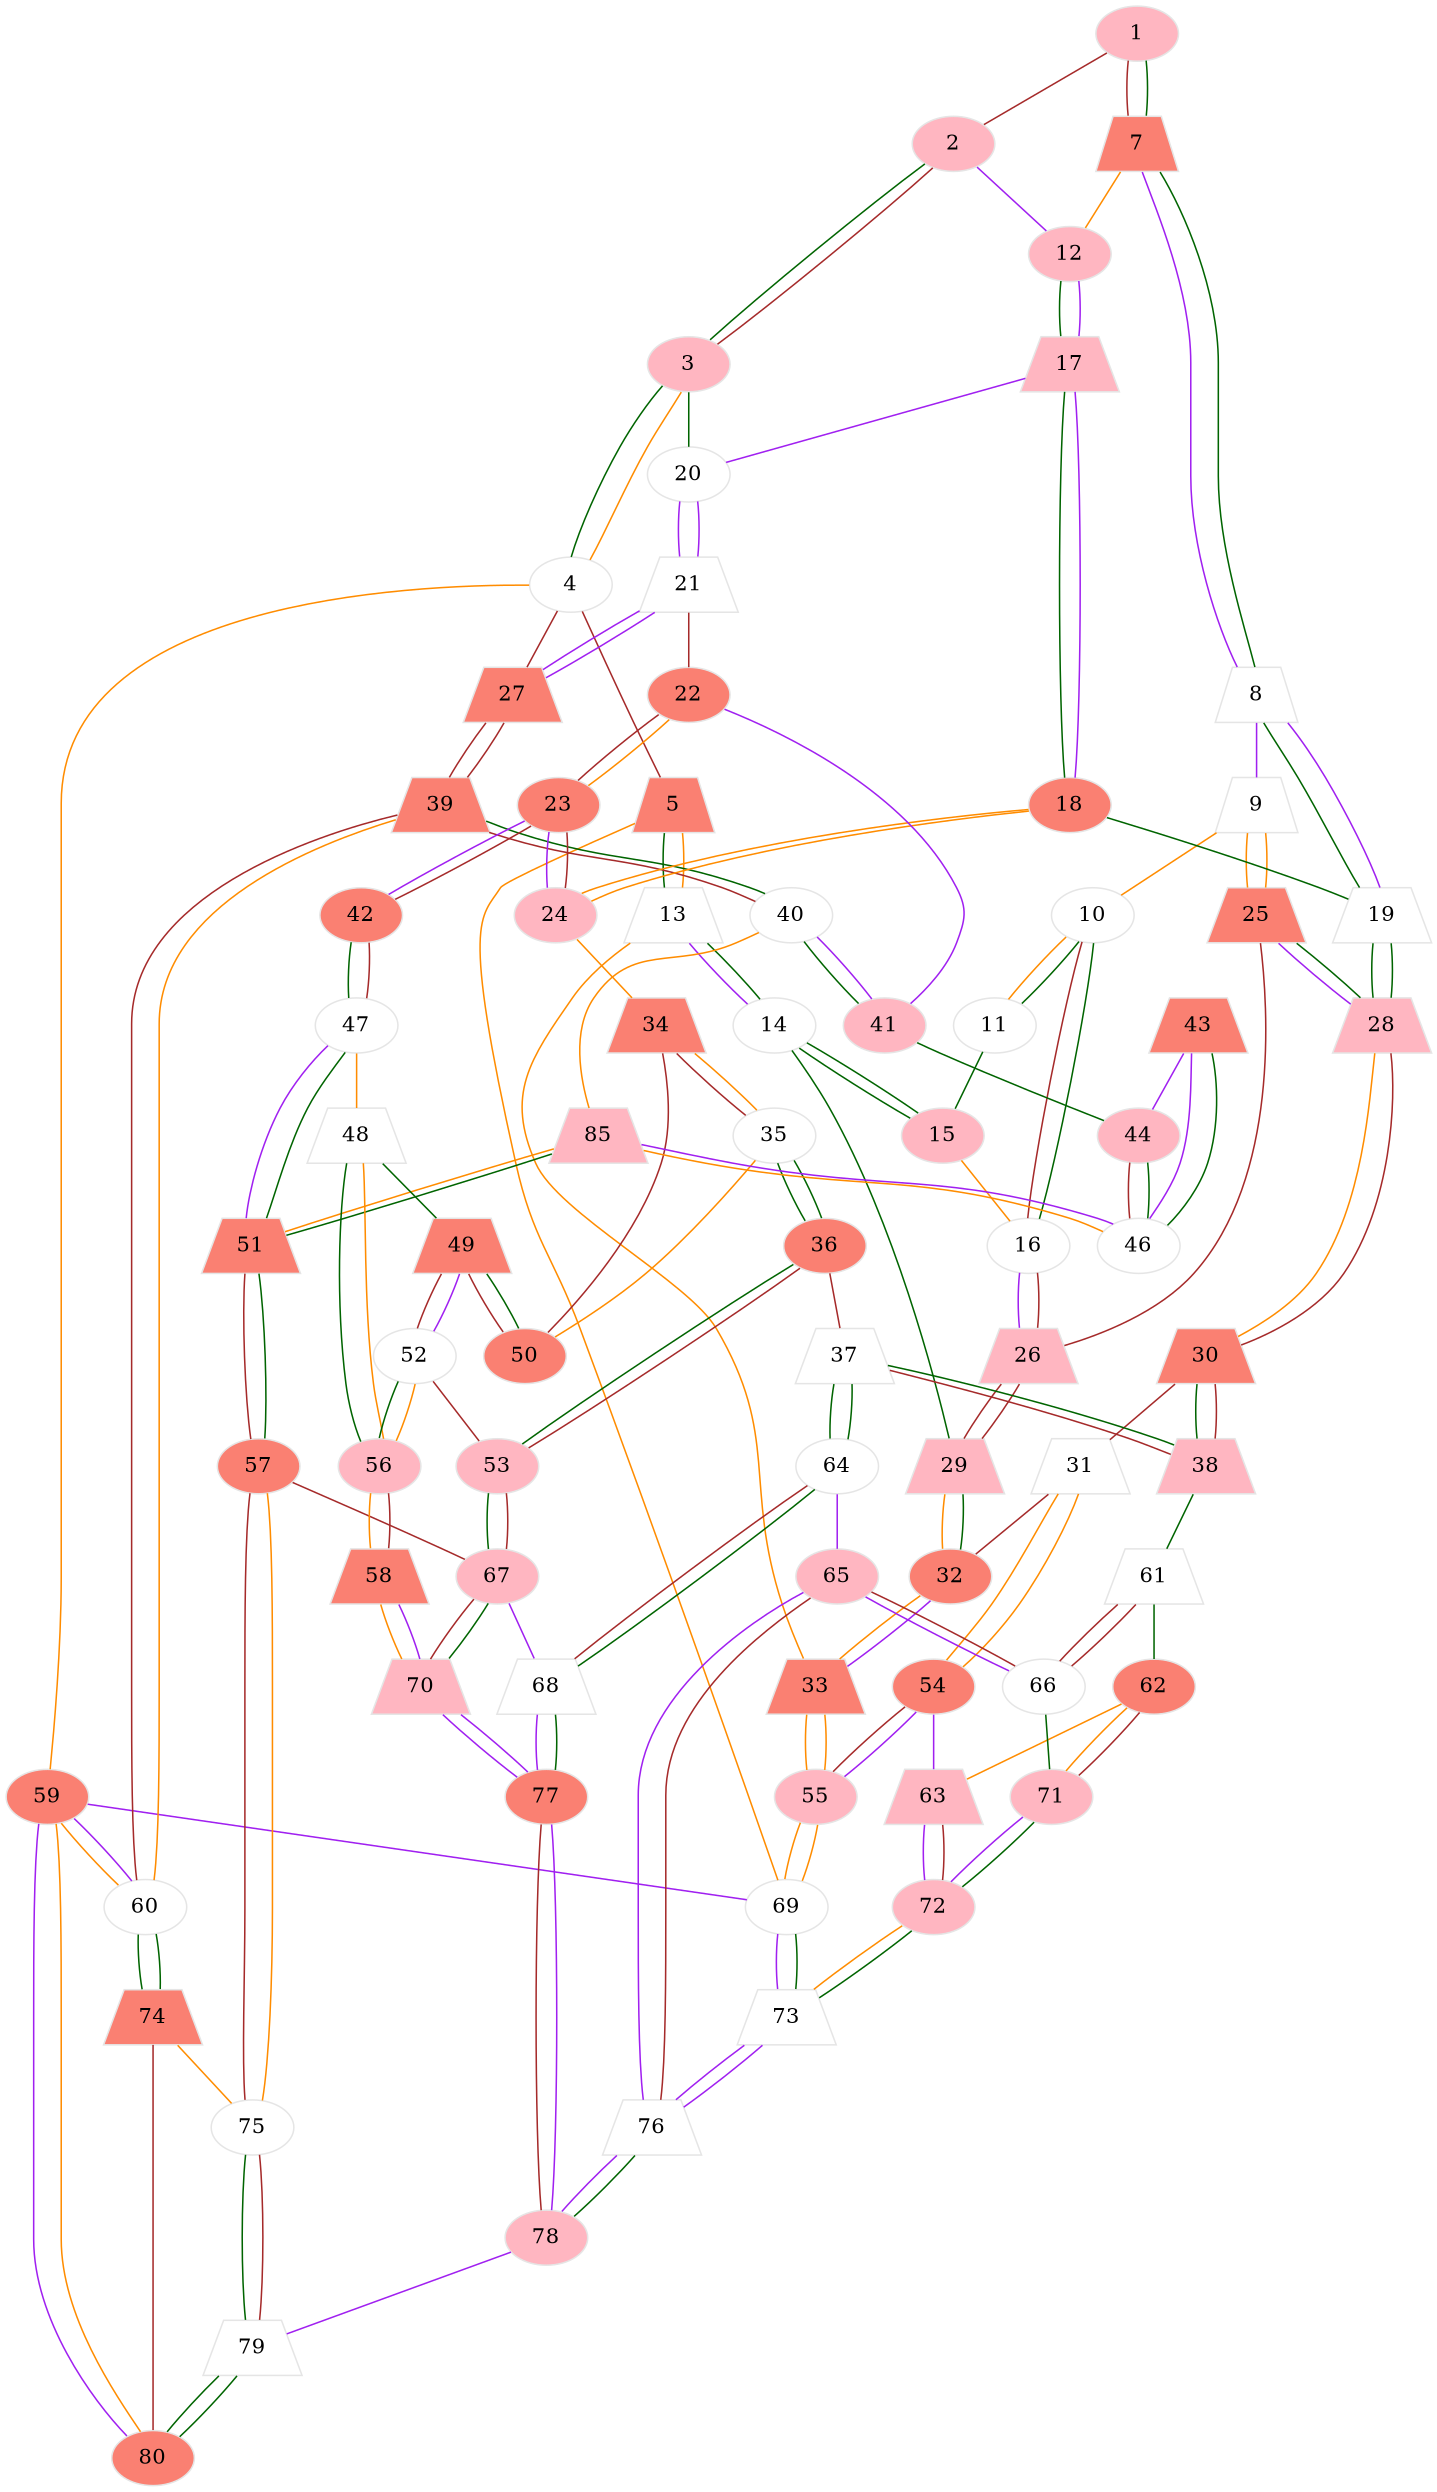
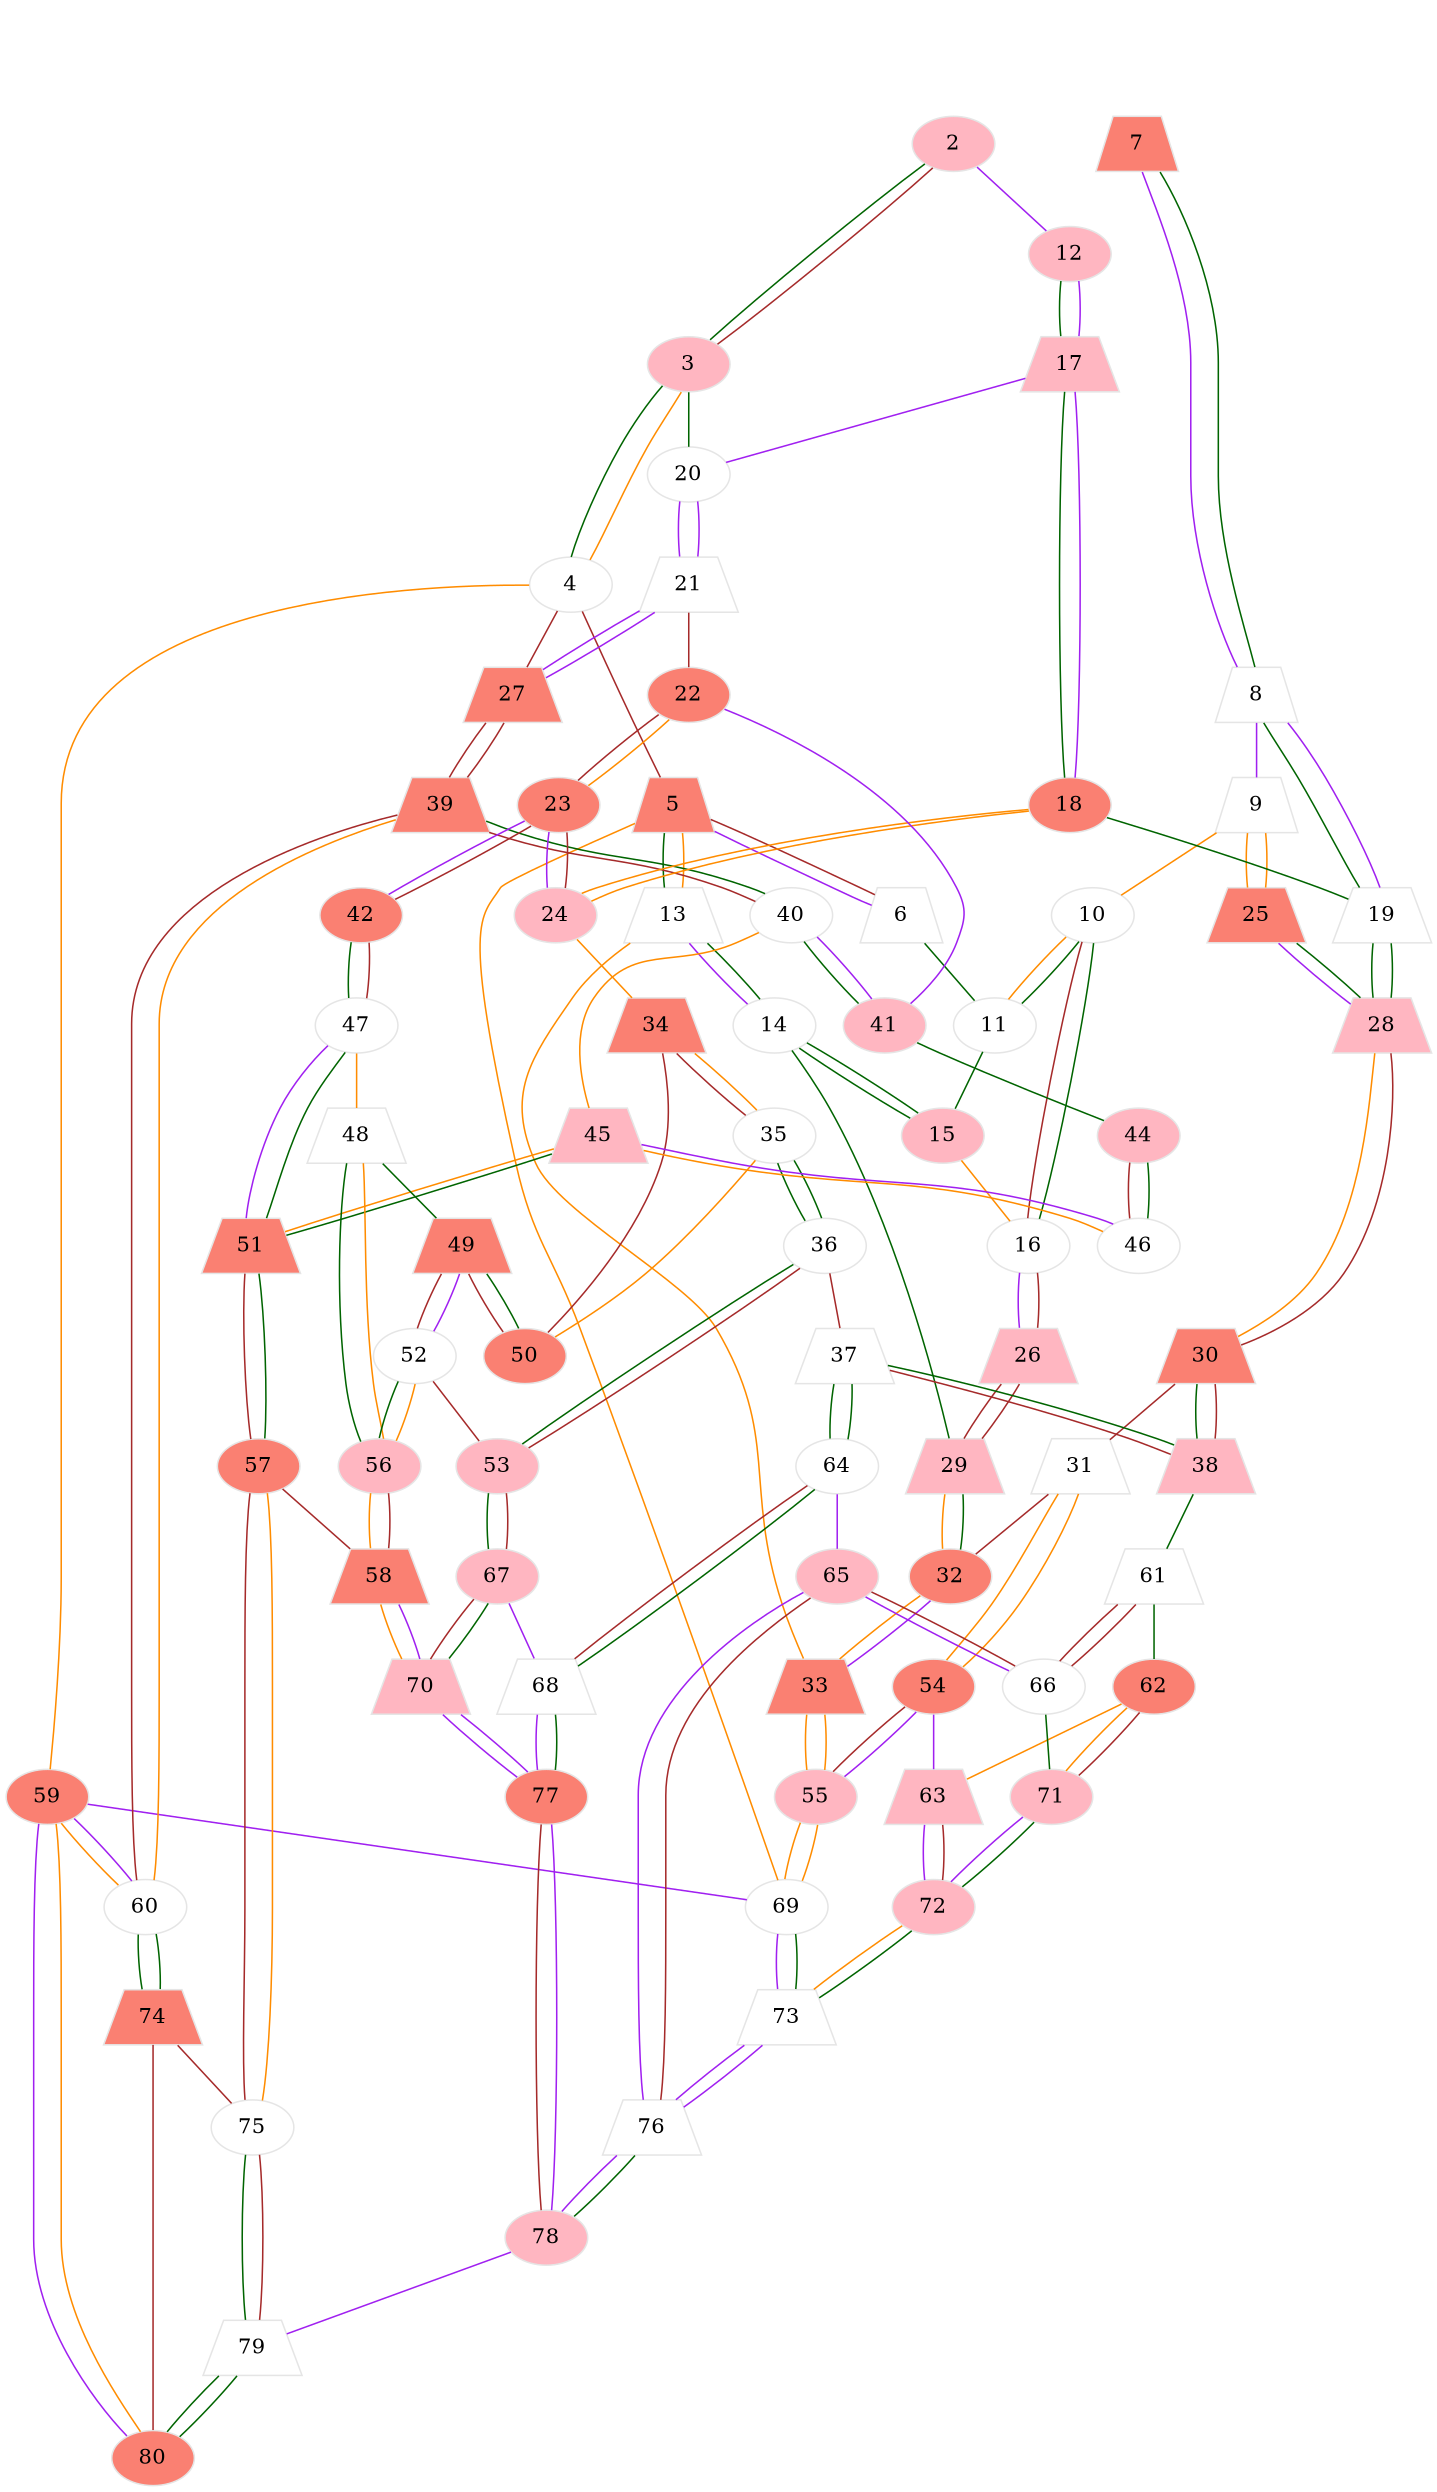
(1137, 34) -> none
(1103, 200) -> none
none -> (901, 915)
(1198, 1025) -> none
(598, 1136) -> (598, 1136)
(1242, 1189) -> none
(825, 1246) -> (825, 1246)
(379, 1520) -> (316, 1519)
(205, 2074) -> (205, 2074)
